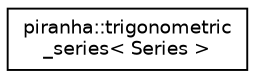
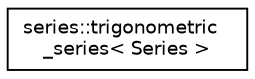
(127, 39) -> (127, 39)
